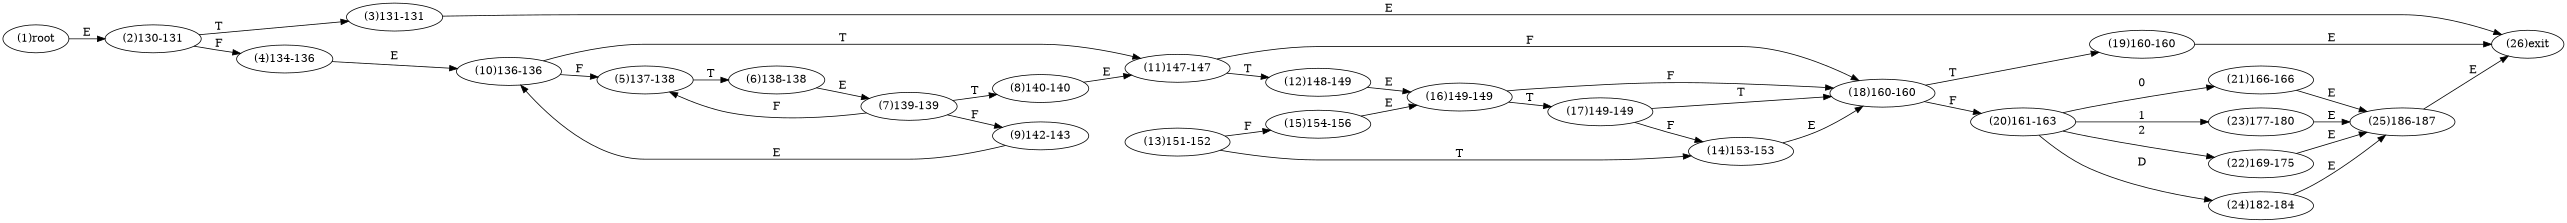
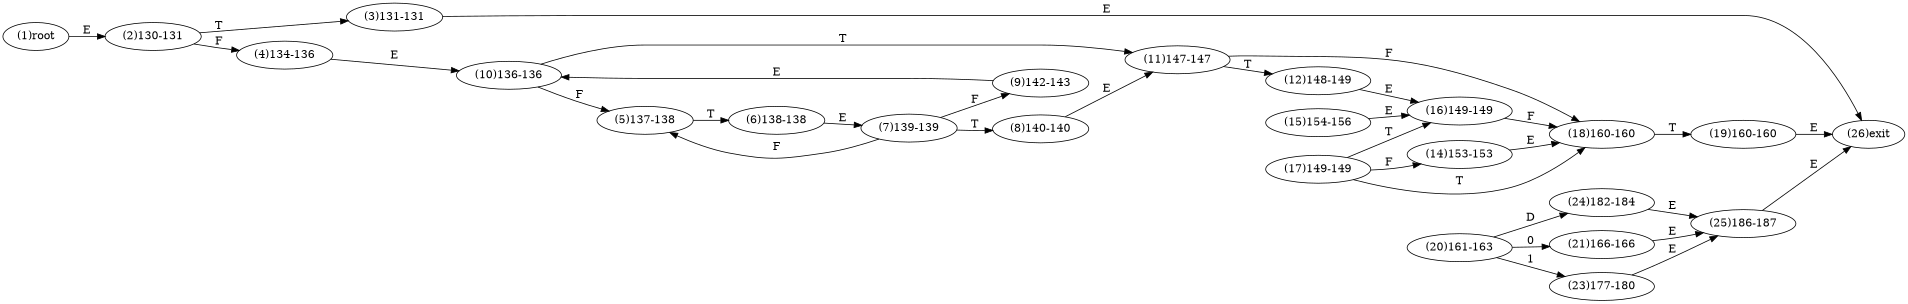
(1526, 104) -> (1385, 142)
(1949, 107) -> none
(1178, 142) -> none
(2261, 164) -> none
